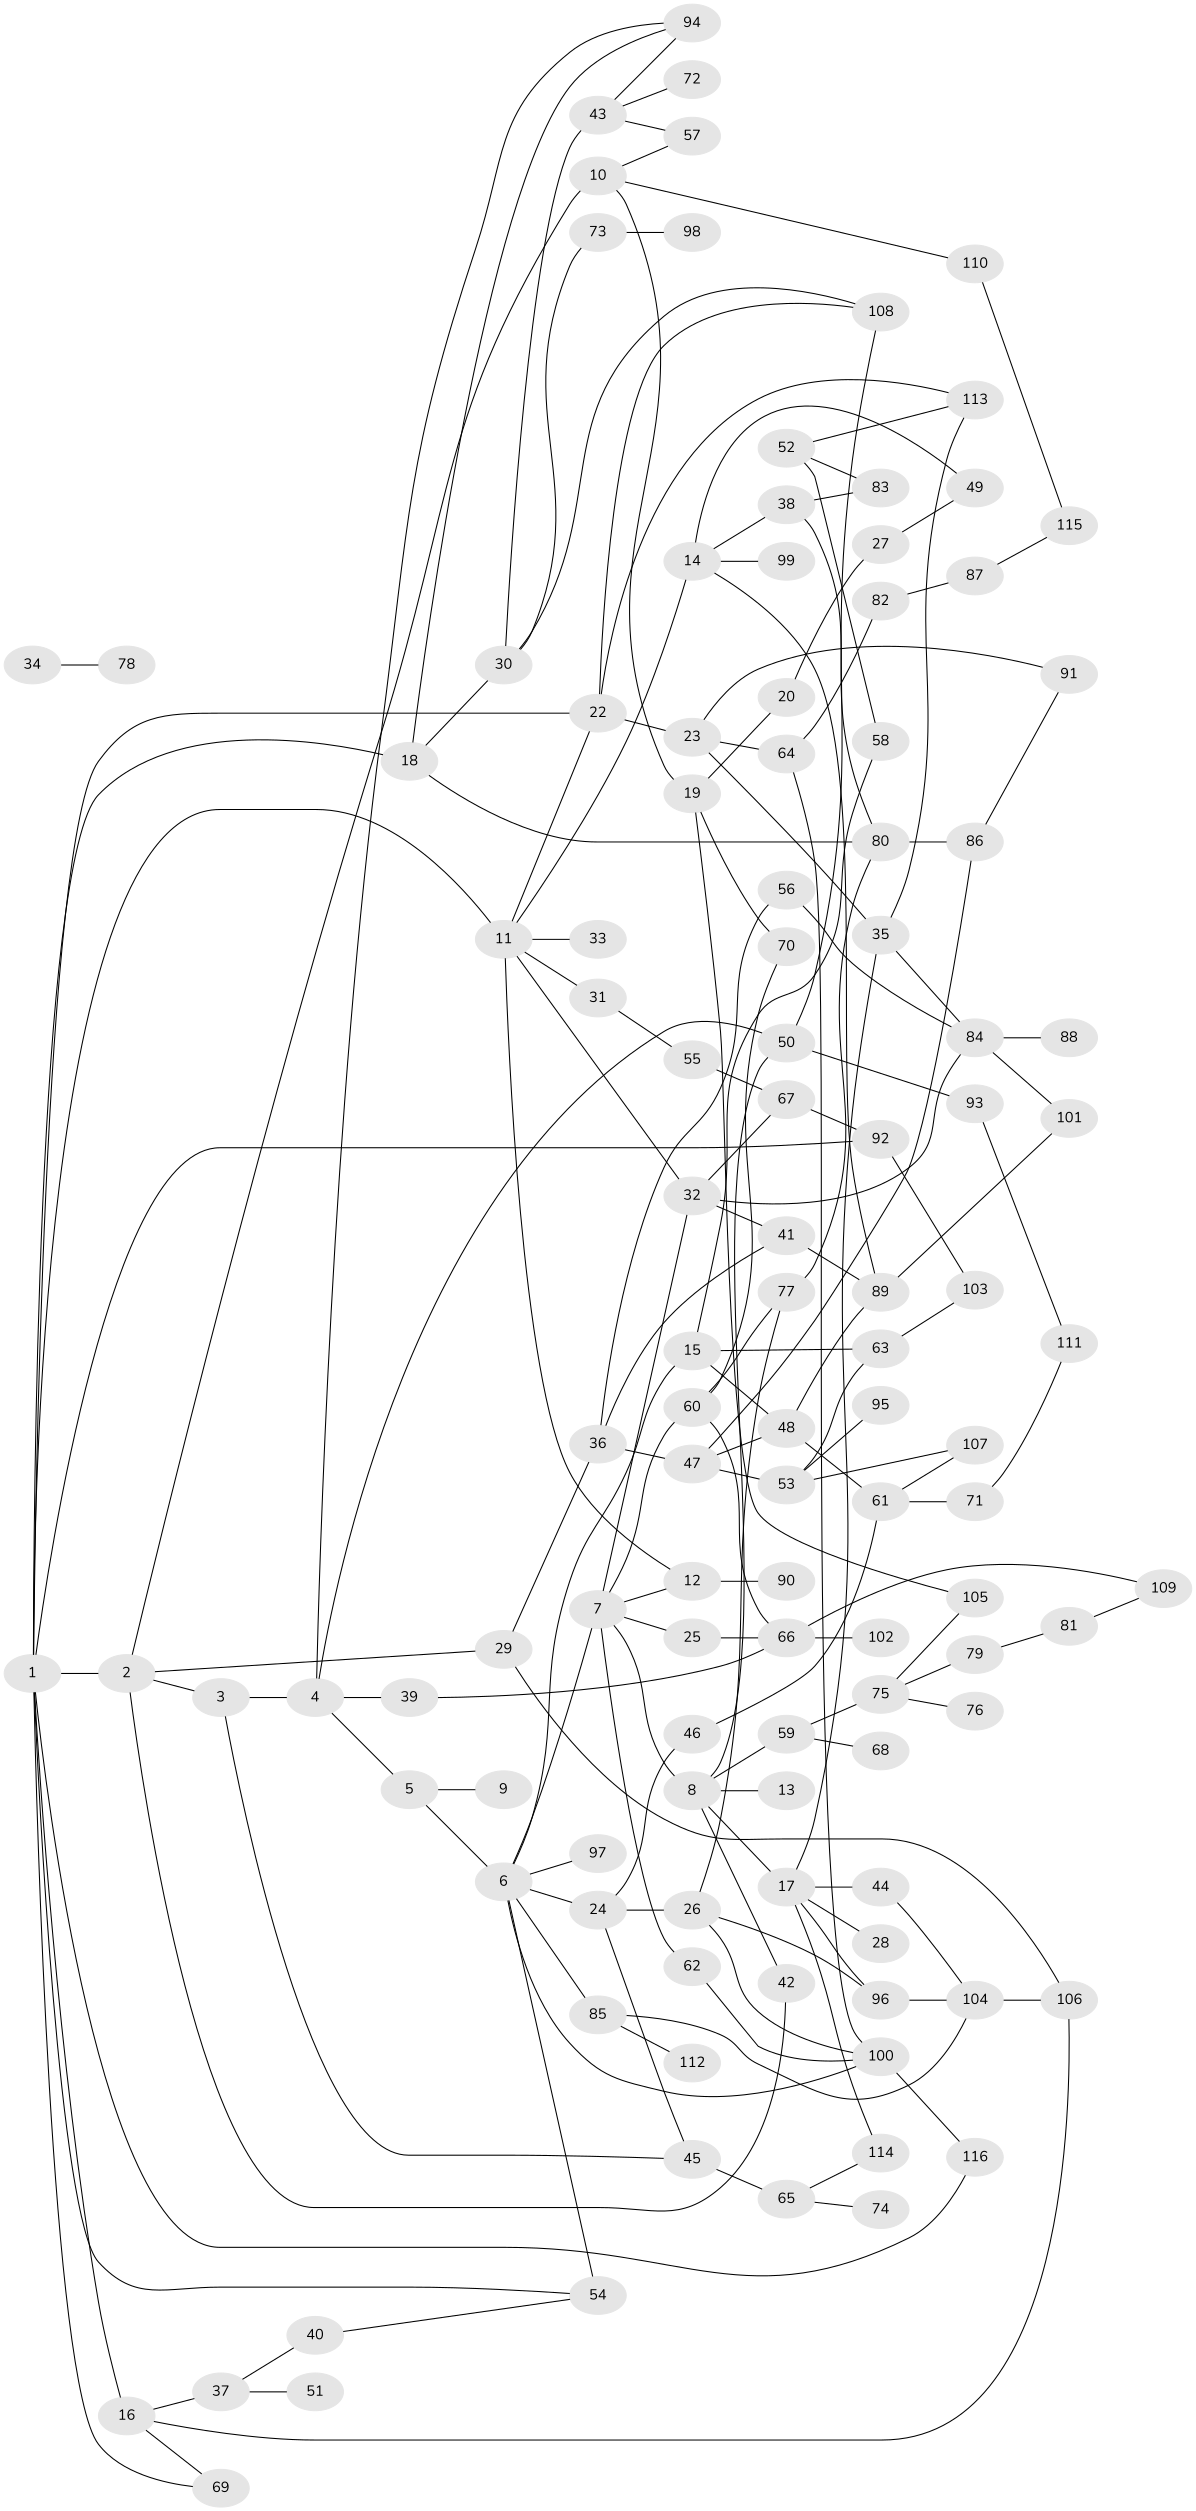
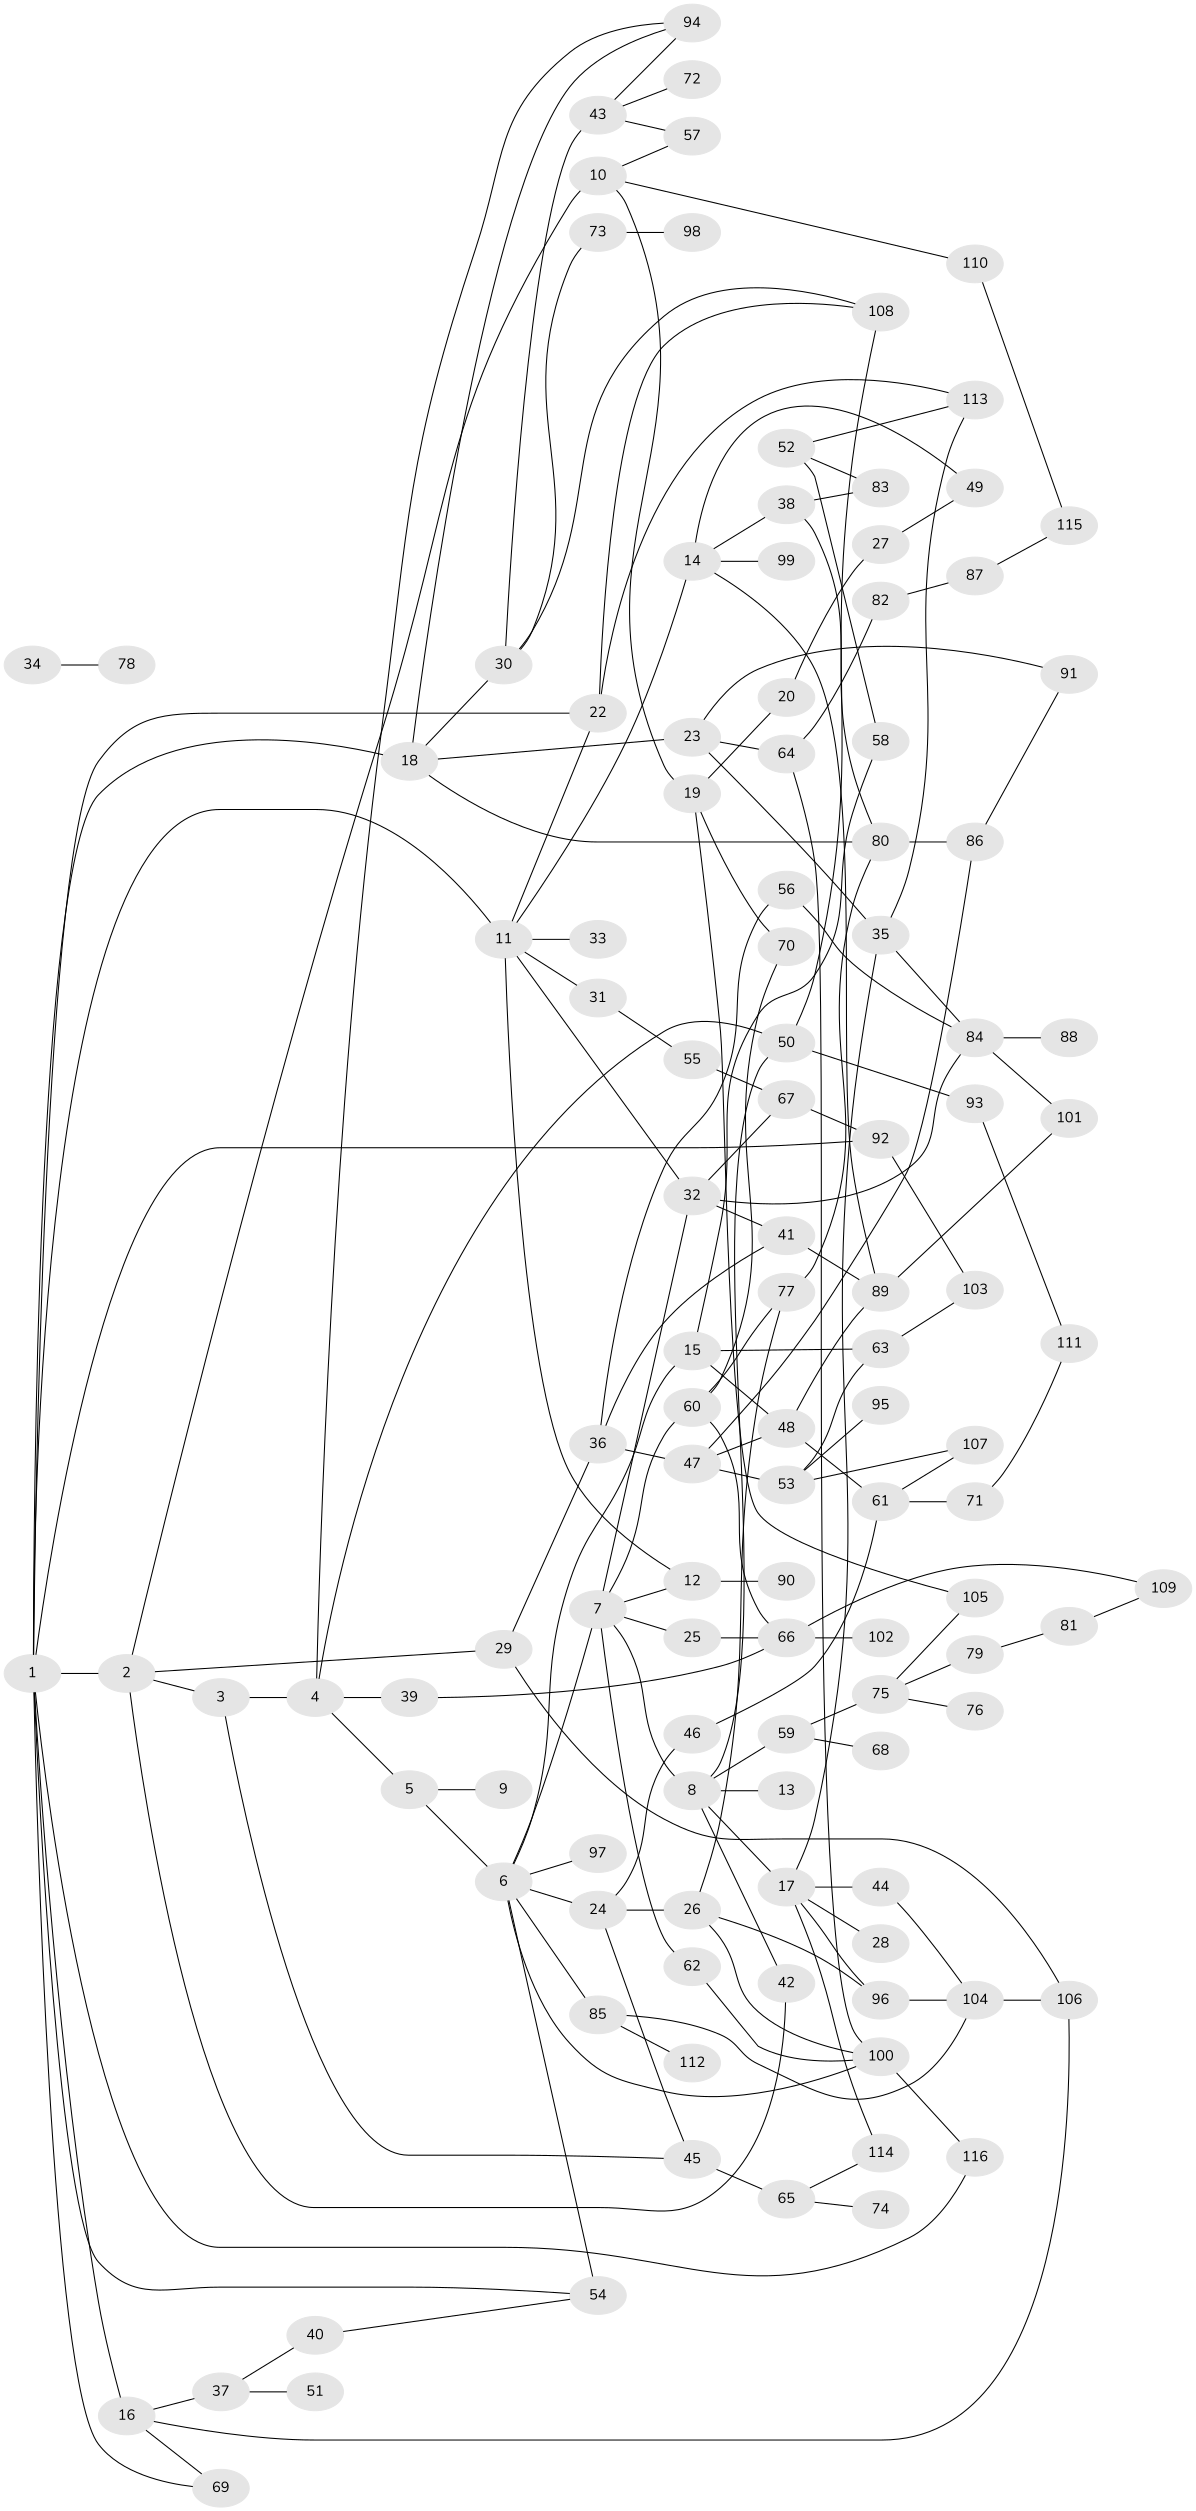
(643, 725) -> (551, 749)
